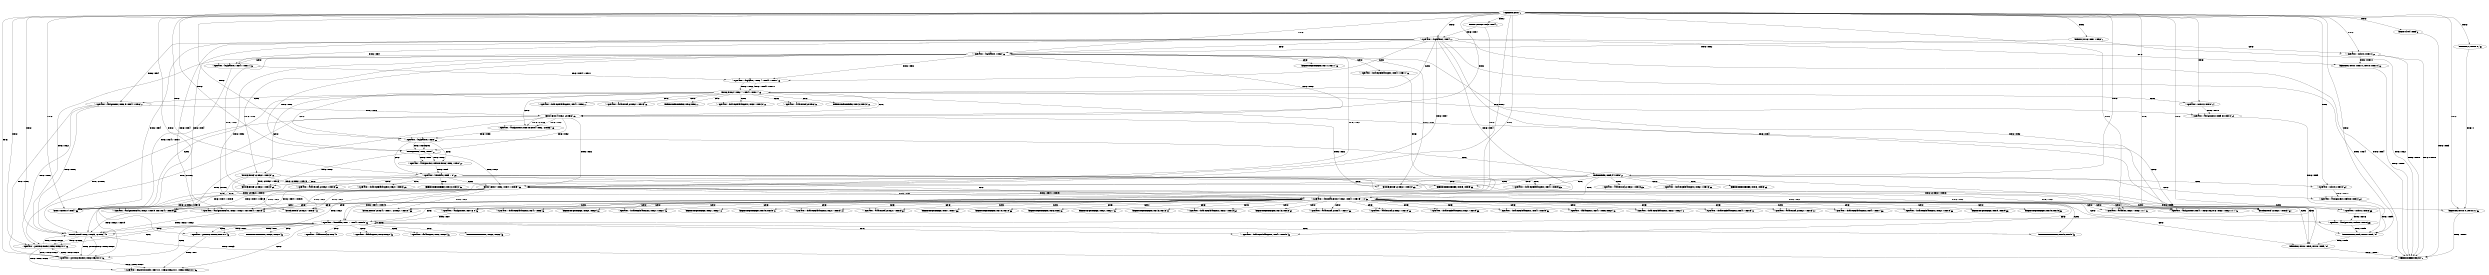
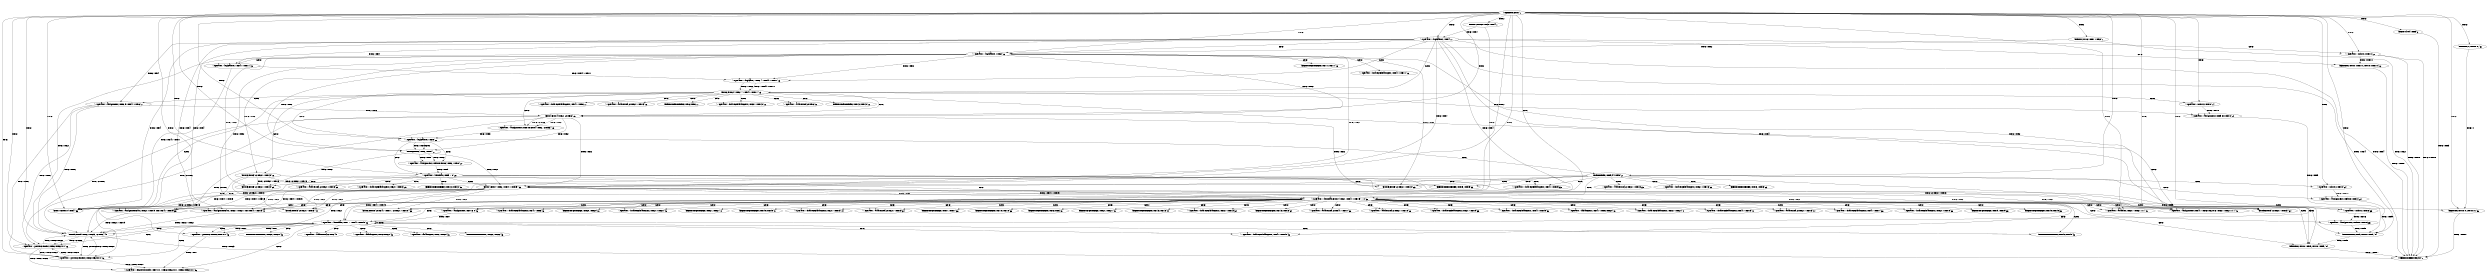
(1470, 177) -> (1575, 188)
